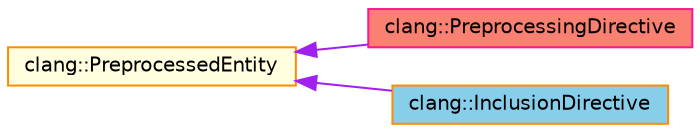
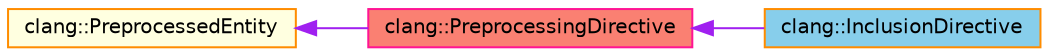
(354, 87) -> (739, 28)
